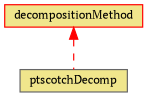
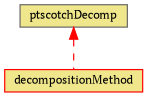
(74, 54) -> (74, 54)
